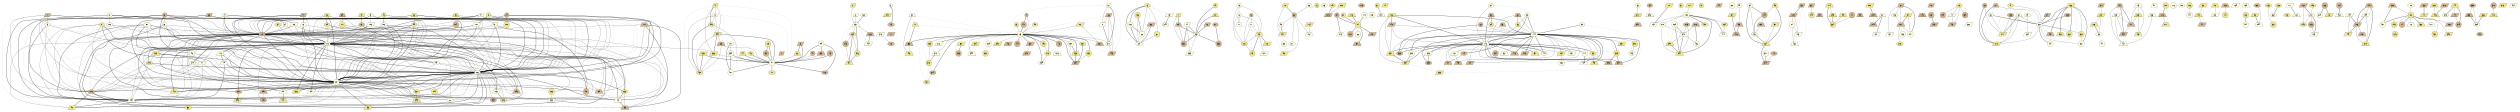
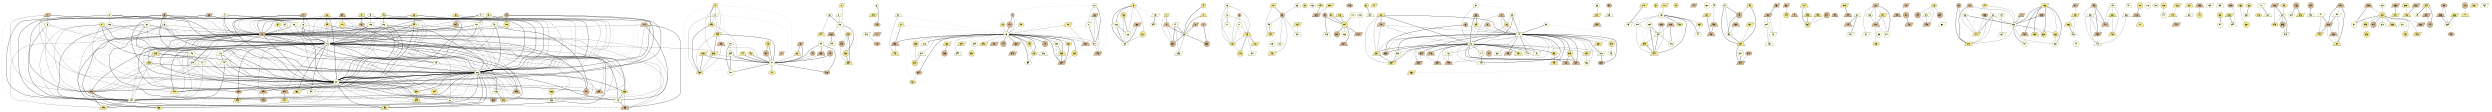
none -> (821, 34)
(1525, 43) -> none
(283, 92) -> (285, 92)
